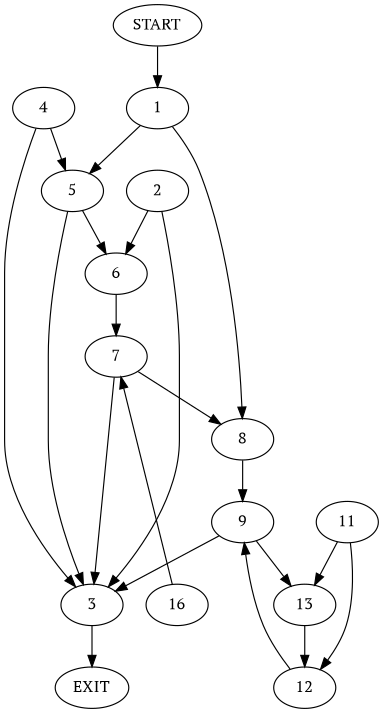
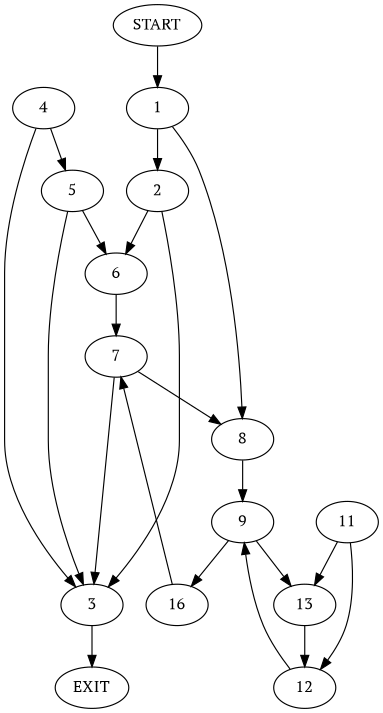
(119, 145) -> (158, 144)
(175, 560) -> (214, 559)
